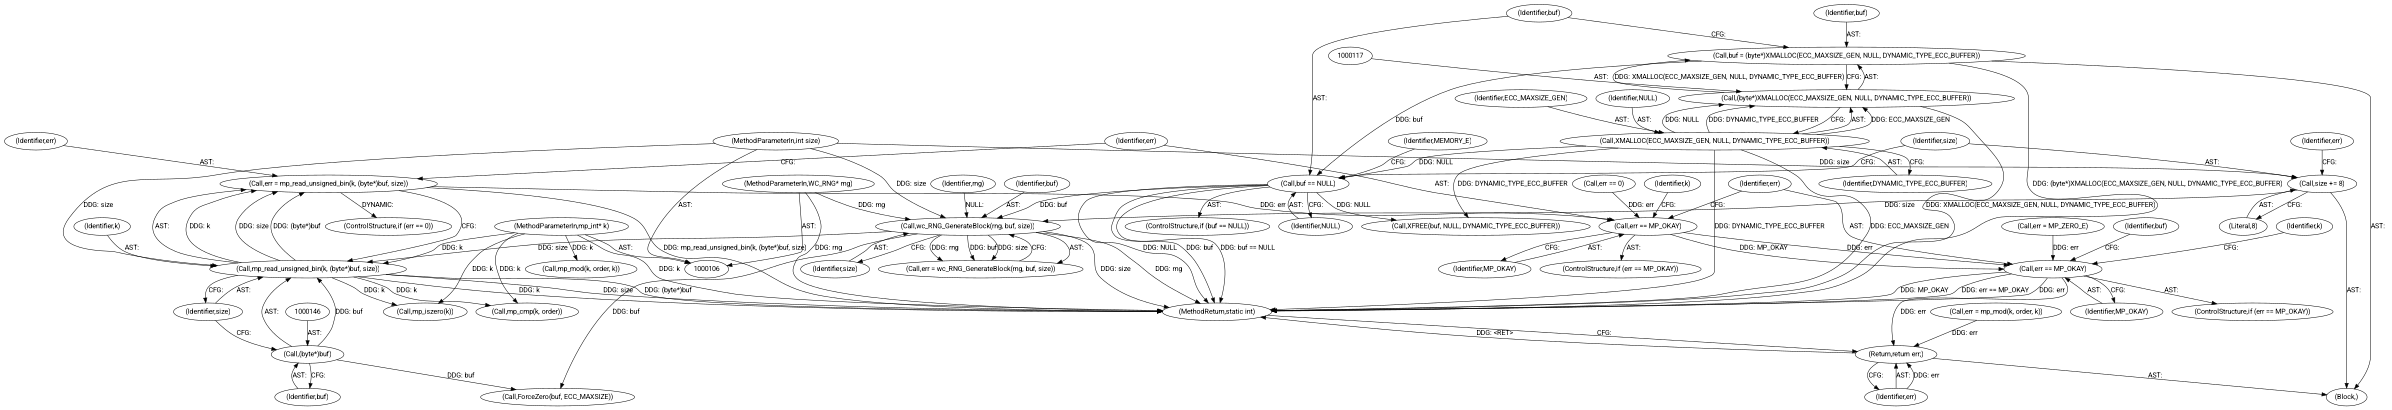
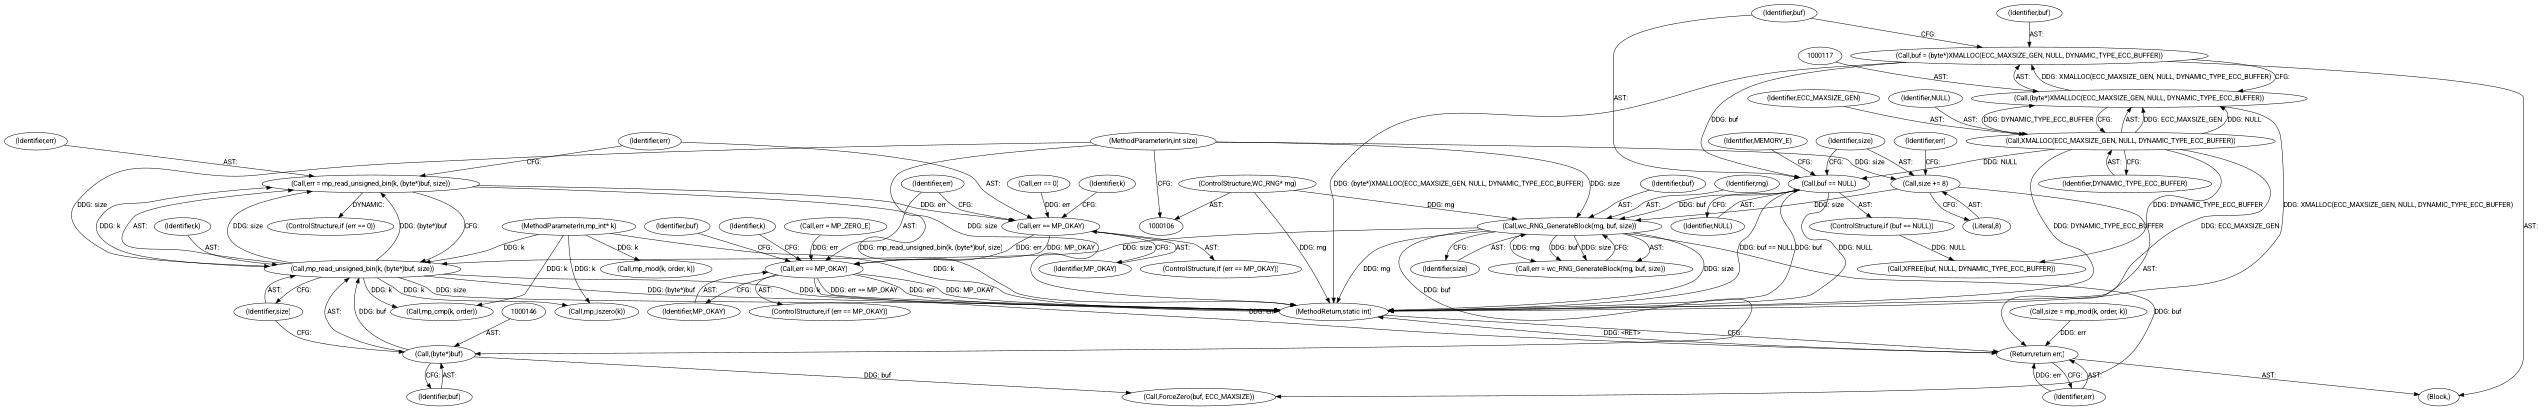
(798, 184) -> (1247, 184)
(687, 205) -> (1166, 184)
(976, 205) -> (1654, 205)
(1339, 210) -> (1924, 247)
none -> (1071, 239)
(643, 257) -> none
(2347, 286) -> (2149, 235)
(1996, 312) -> (2078, 312)
none -> (1360, 347)
